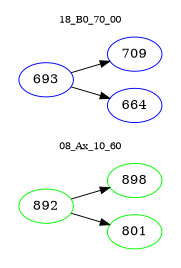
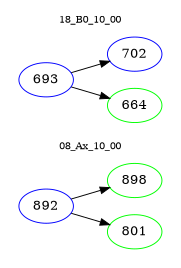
(90, 20) -> (90, 20)
(135, 54) -> (135, 54)
(135, 105) -> (135, 105)
(90, 147) -> (90, 147)
(46, 206) -> (46, 206)
